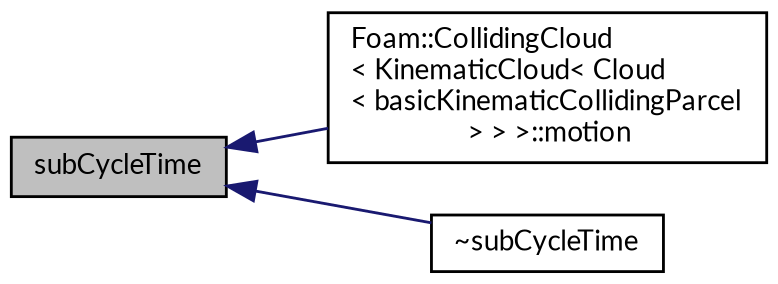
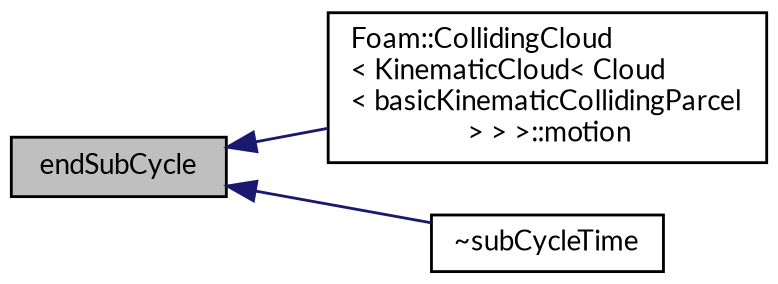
(119, 167) -> (119, 167)
